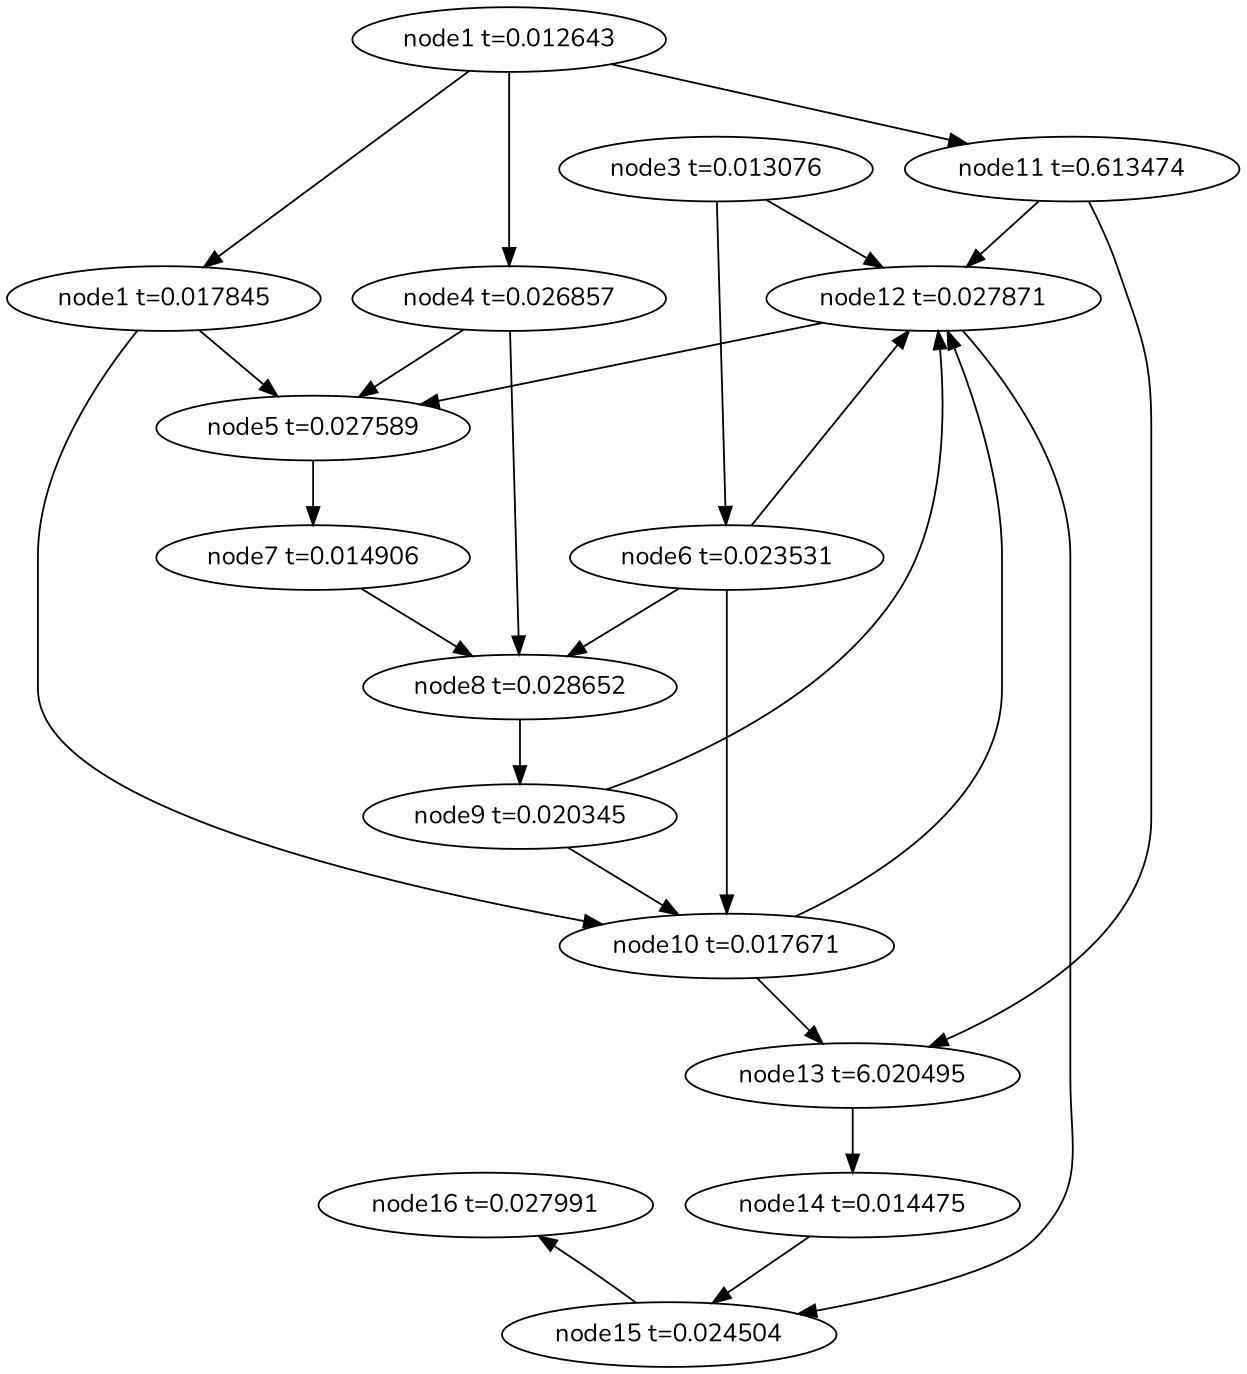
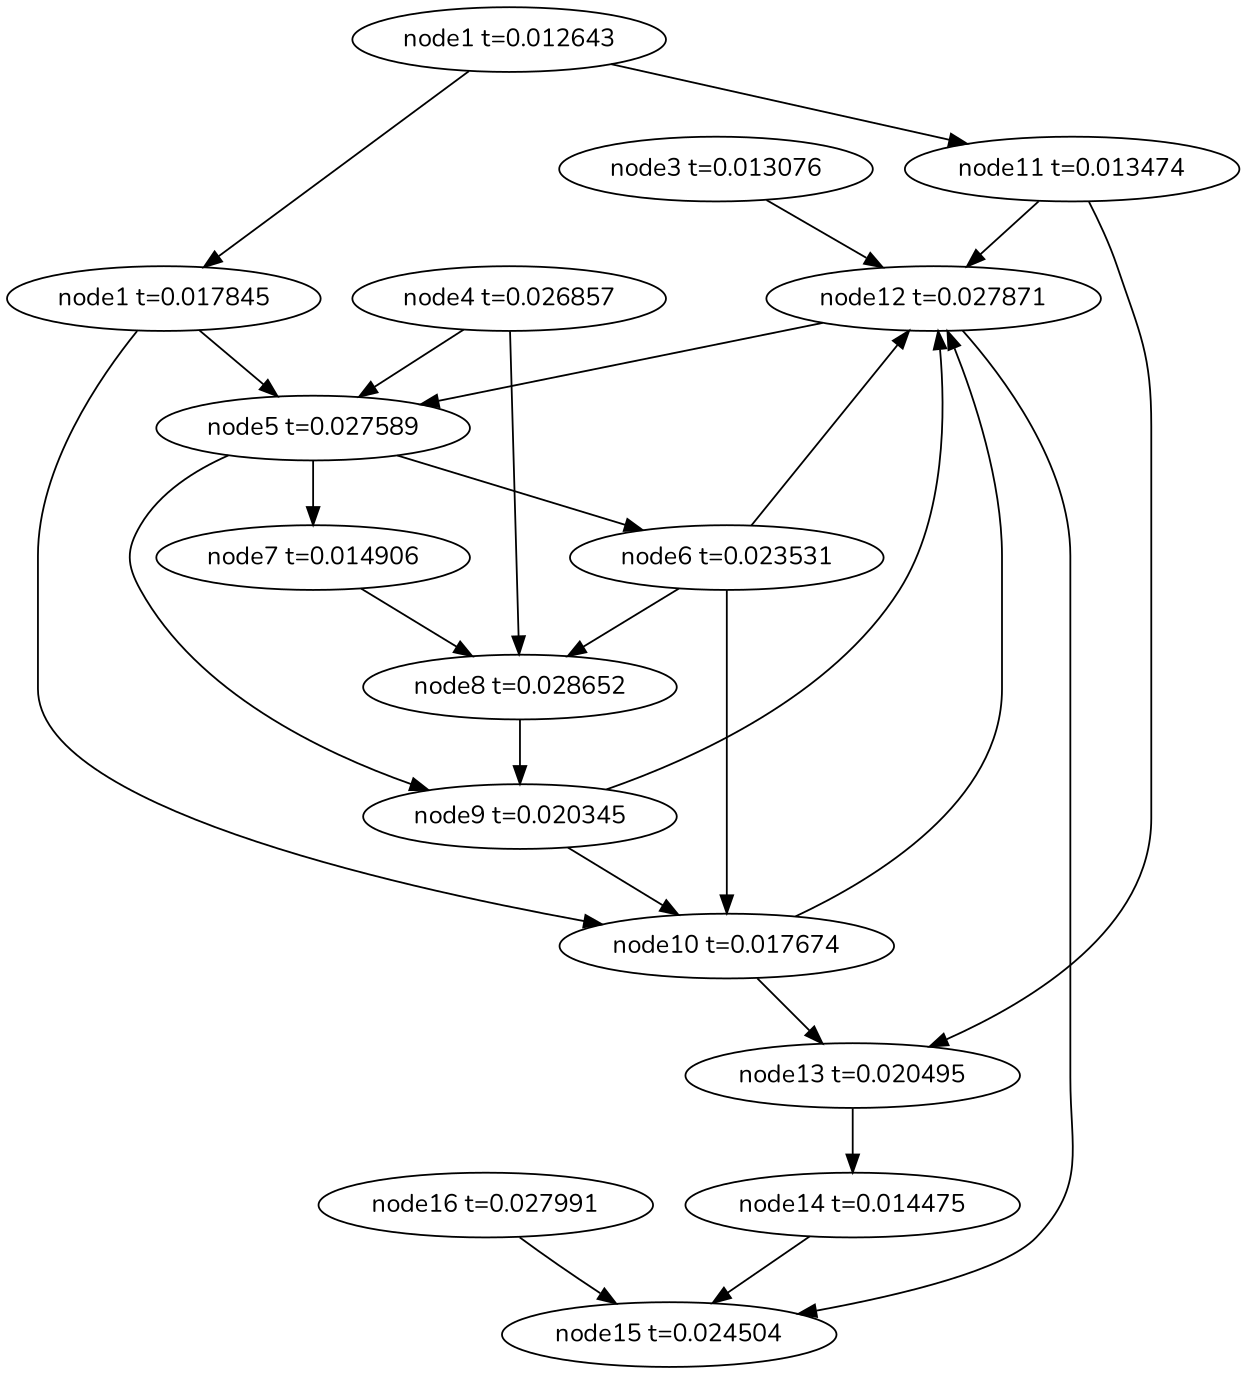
(509, 160) -> none
(1072, 169) -> (1072, 169)
(721, 362) -> (500, 487)
none -> (188, 652)
(727, 946) -> (727, 946)
(853, 1076) -> (853, 1076)
(595, 1274) -> (560, 1266)
